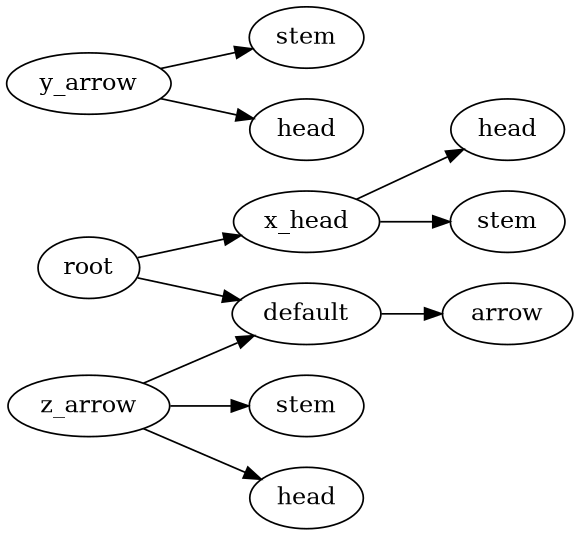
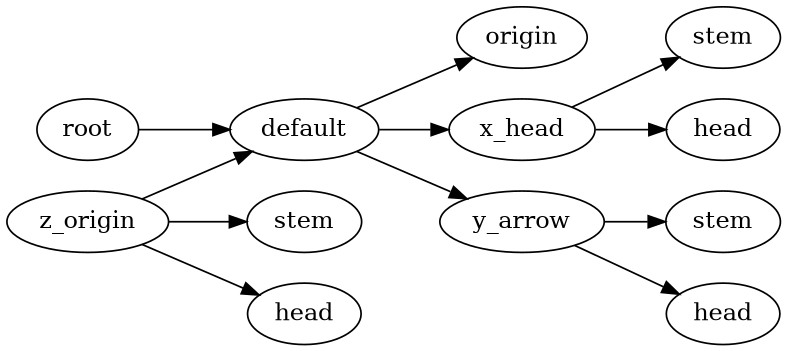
none -> (404, 172)
(181, 248) -> (405, 130)
(508, 314) -> (522, 38)
(89, 406) -> (88, 222)
